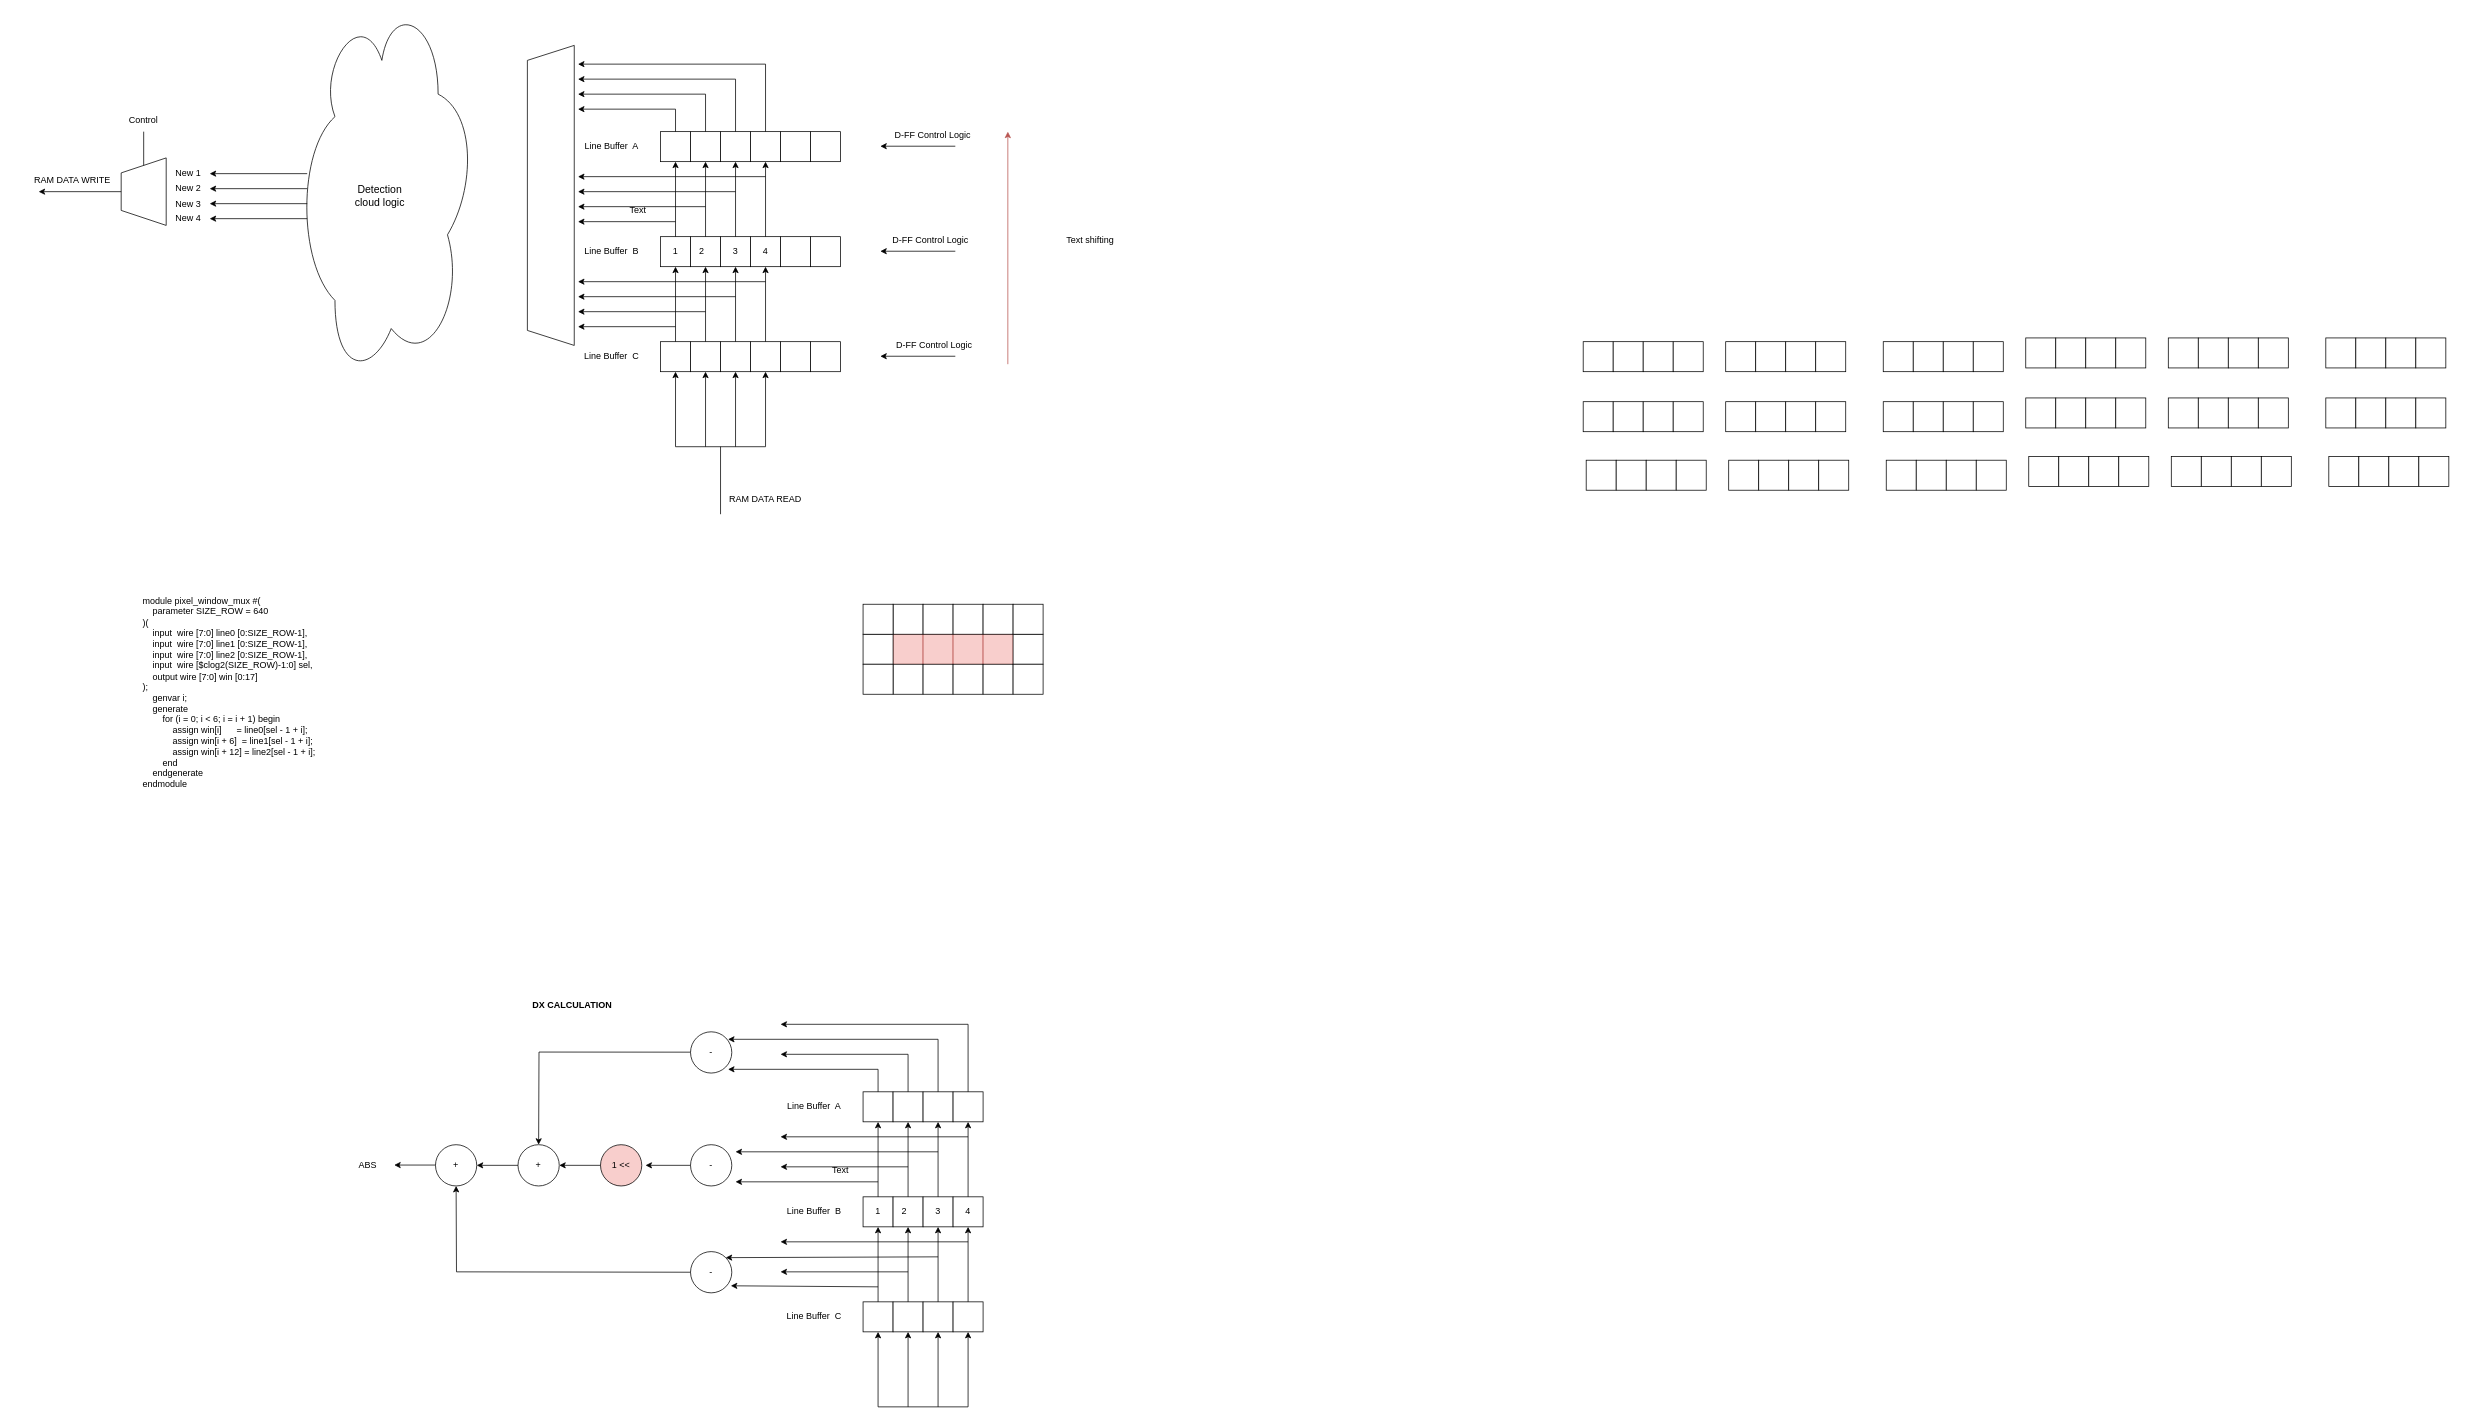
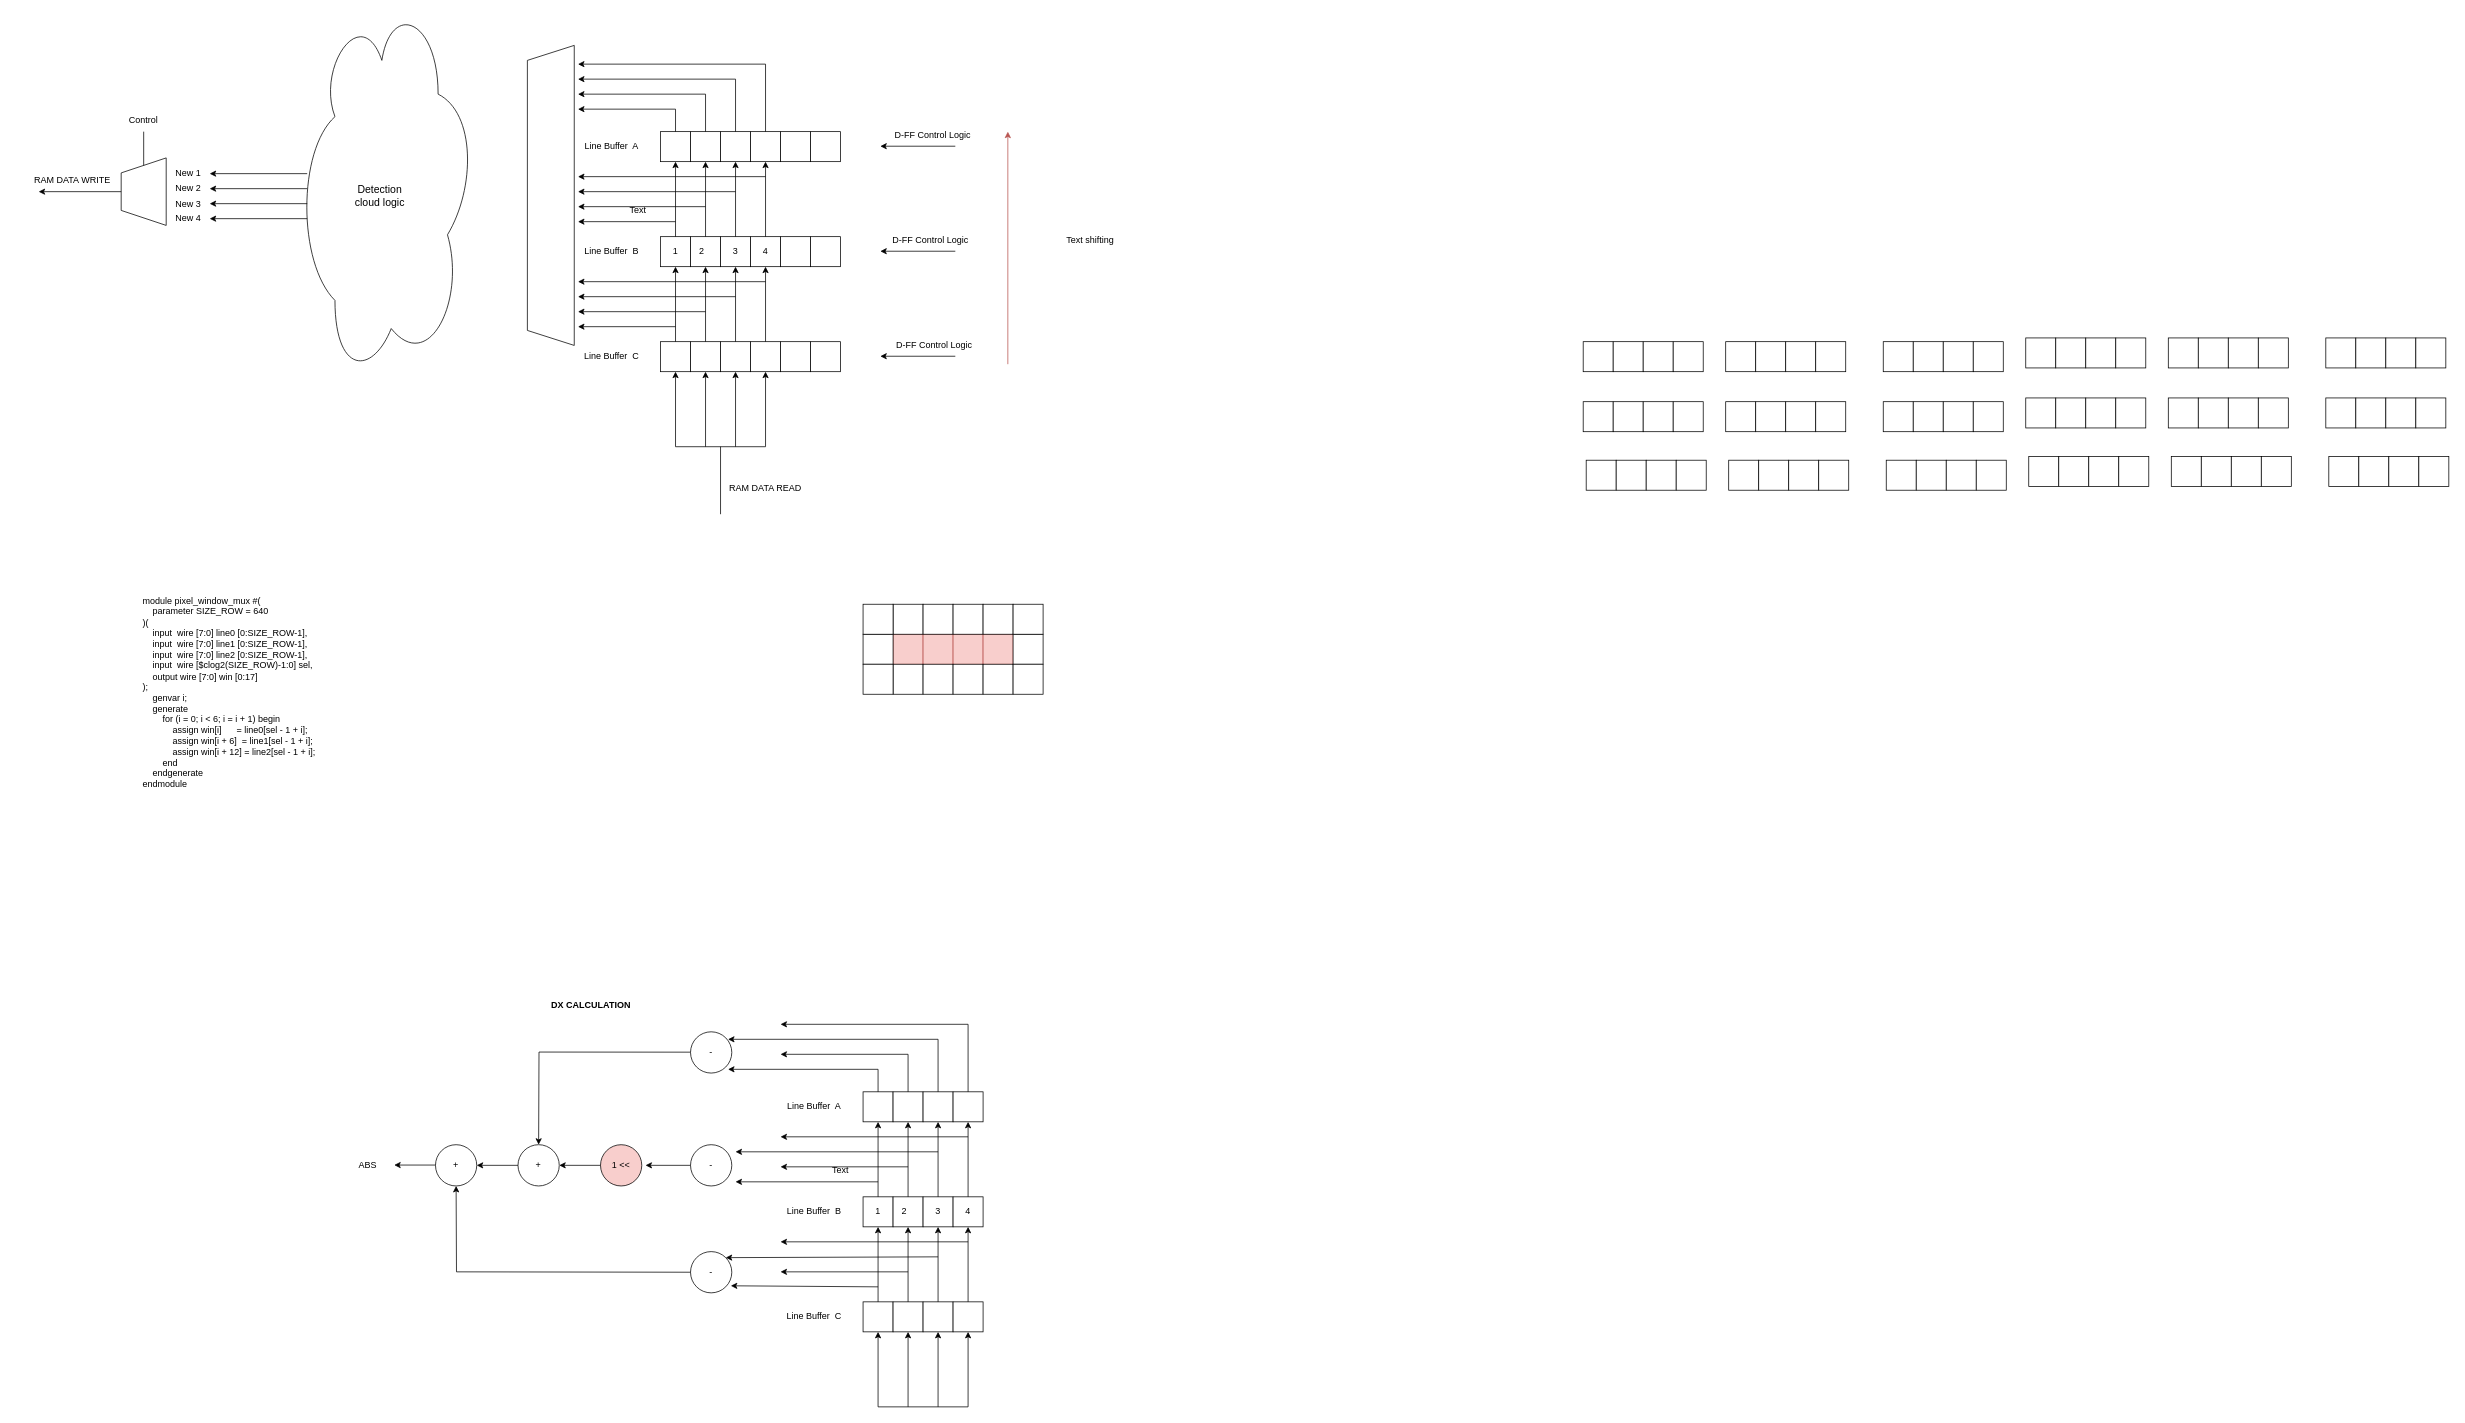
(765, 499) -> (765, 488)
(572, 1005) -> (591, 1005)
